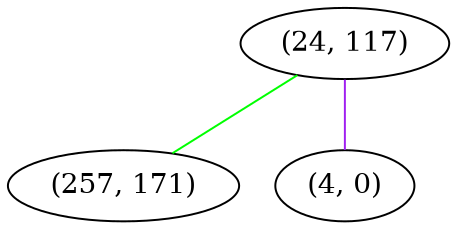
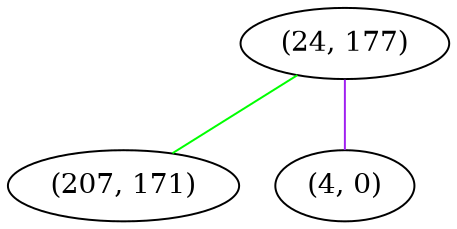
(345, 43) -> (345, 43)
(124, 186) -> (124, 186)
